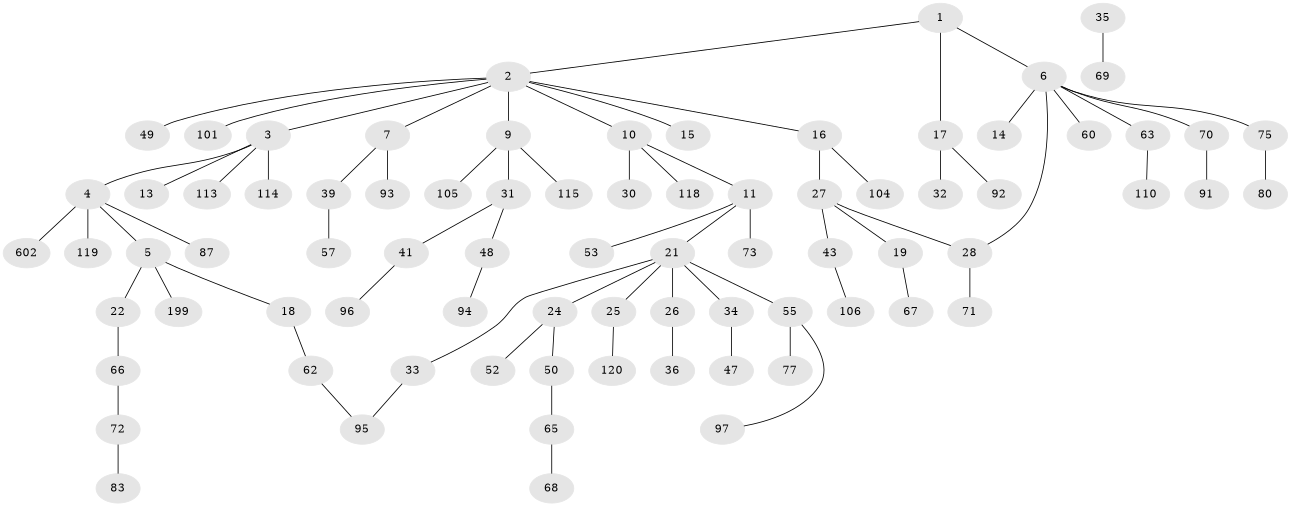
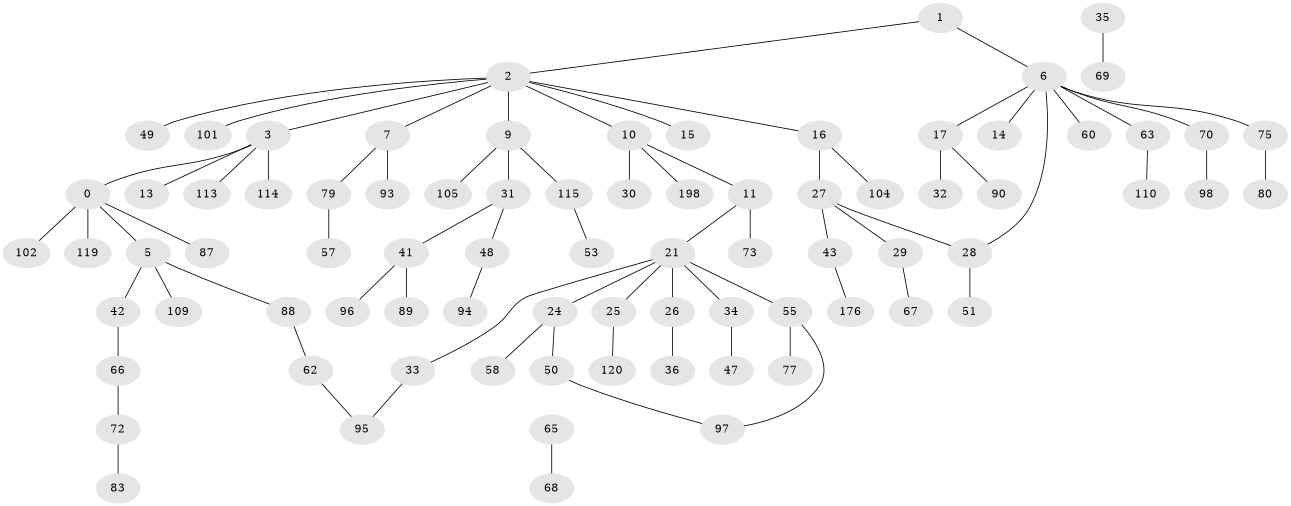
(940, 77) -> (992, 106)
(88, 194) -> (88, 194)
(329, 194) -> (329, 194)
(690, 194) -> (690, 194)
(999, 194) -> (999, 194)
(1207, 194) -> (1207, 194)
(673, 227) -> (580, 224)
(27, 253) -> (27, 253)
(900, 253) -> (900, 253)
(118, 312) -> (118, 312)
(179, 312) -> (179, 312)
(289, 312) -> (289, 312)
none -> (406, 312)
(851, 312) -> (851, 312)
(970, 312) -> (970, 312)
(493, 371) -> (493, 371)
(552, 400) -> (635, 404)
